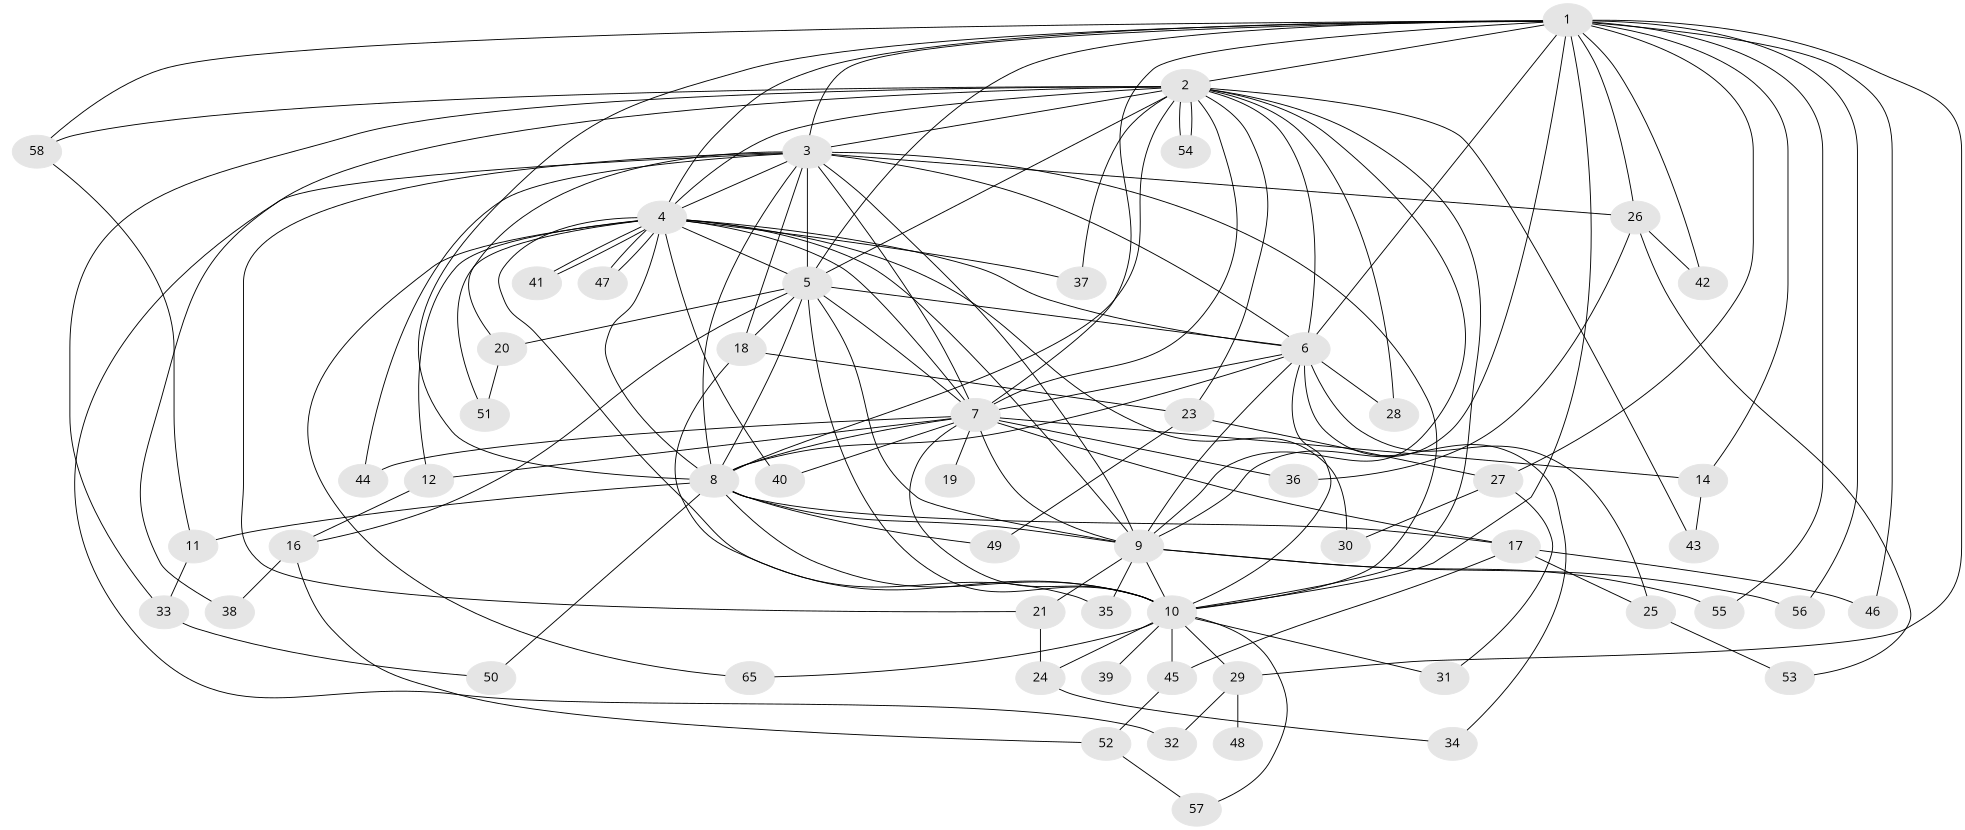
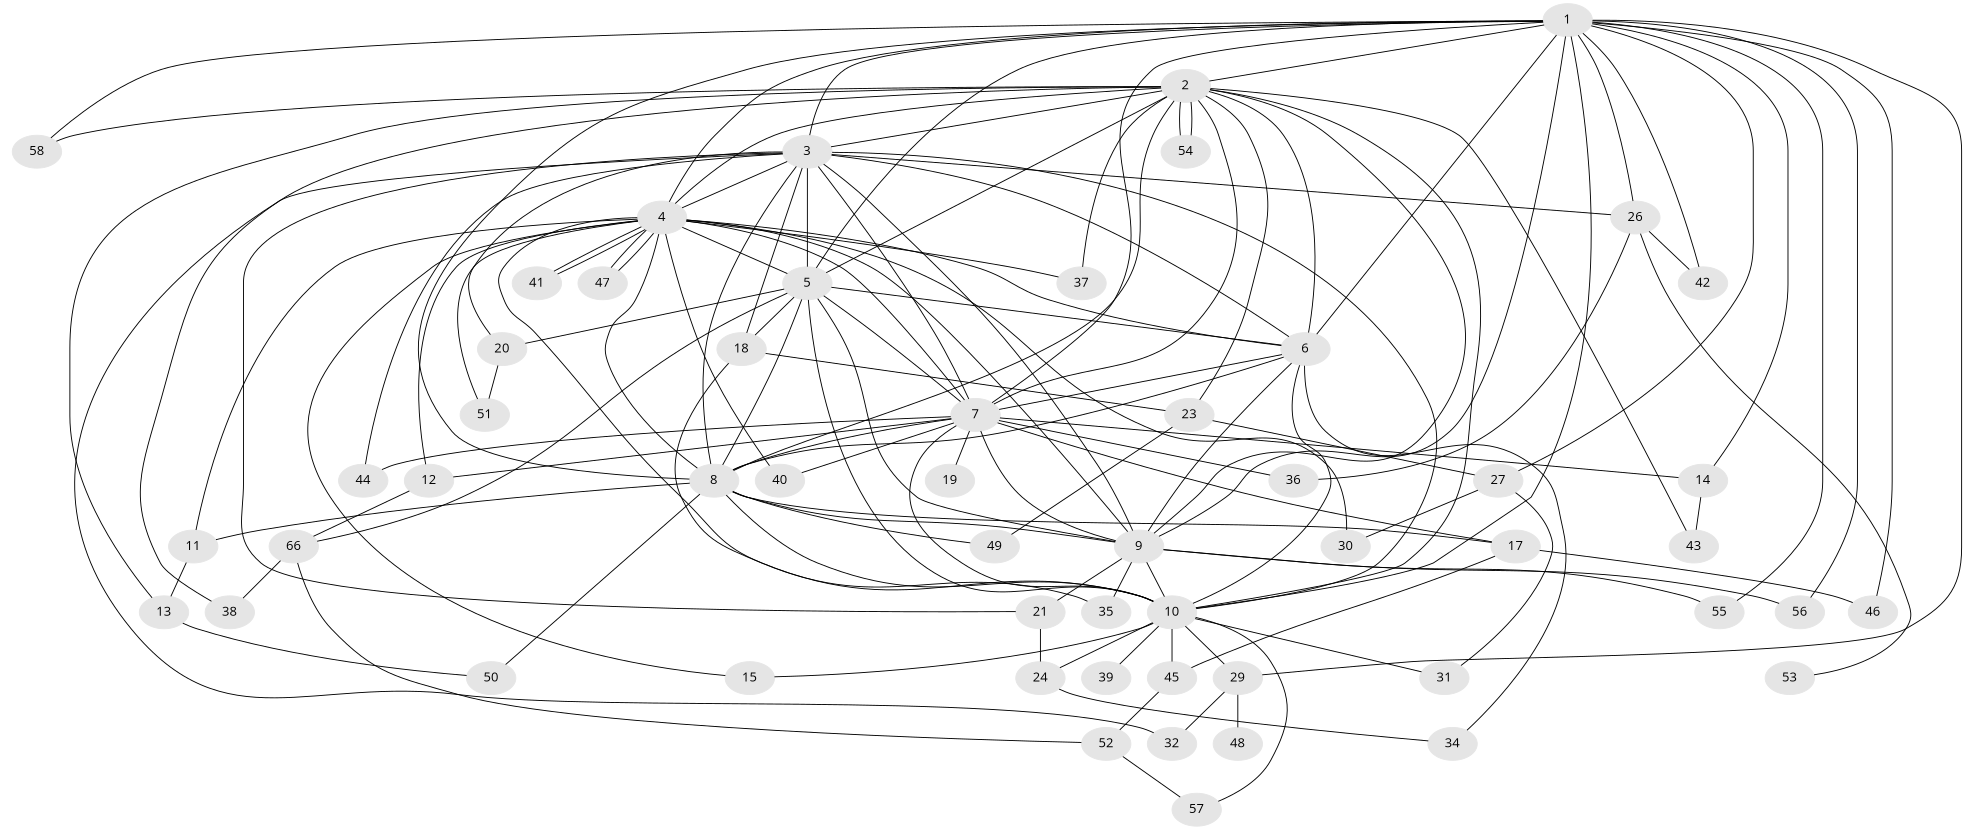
(171, 326) -> (337, 266)
(1394, 415) -> none
(294, 547) -> (294, 547)
(164, 612) -> (164, 612)
(1651, 612) -> none
(750, 678) -> (750, 678)
